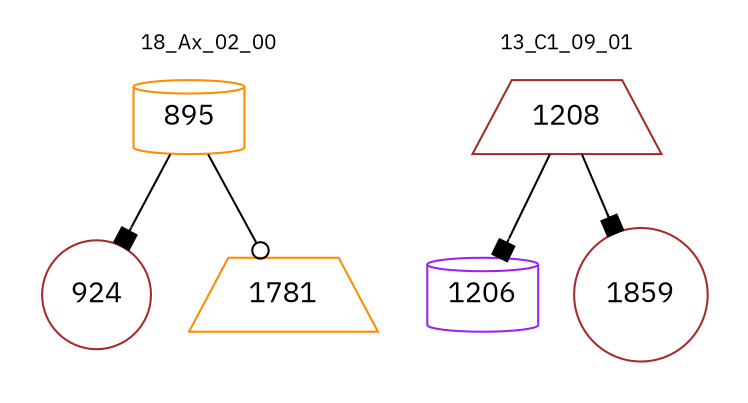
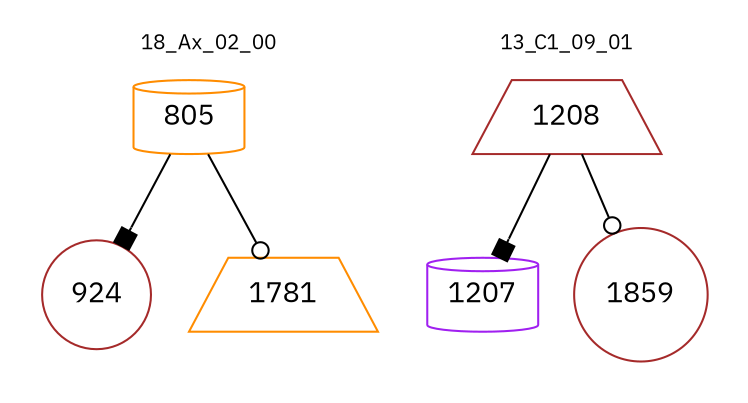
(189, 117) -> (189, 117)
(595, 186) -> (595, 186)
(483, 295) -> (483, 295)
